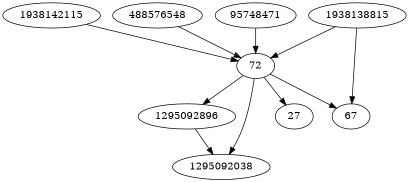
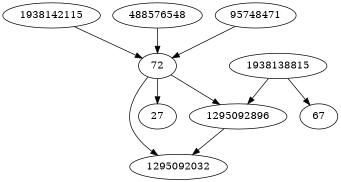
(306, 41) -> (260, 88)
(300, 90) -> none
(221, 167) -> (179, 167)
